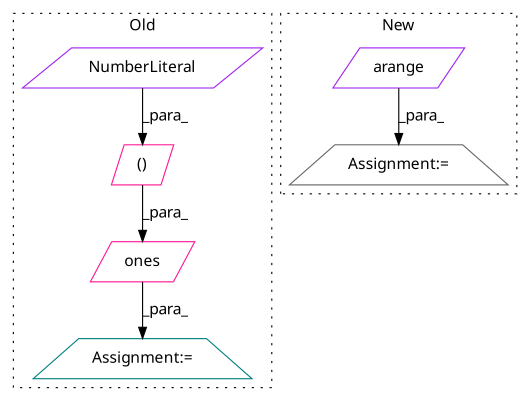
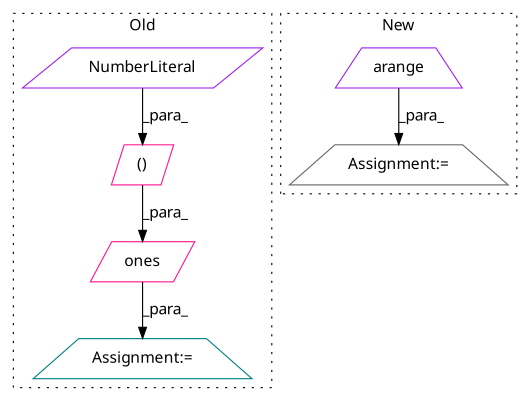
(399, 68) -> (399, 68)
